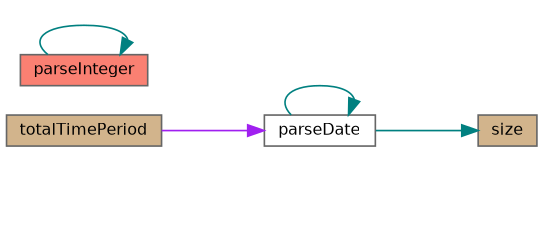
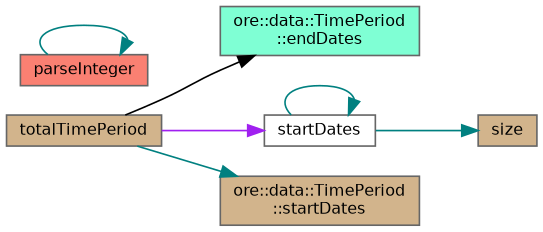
none -> (320, 31)
(320, 131) -> (320, 131)
none -> (320, 201)
